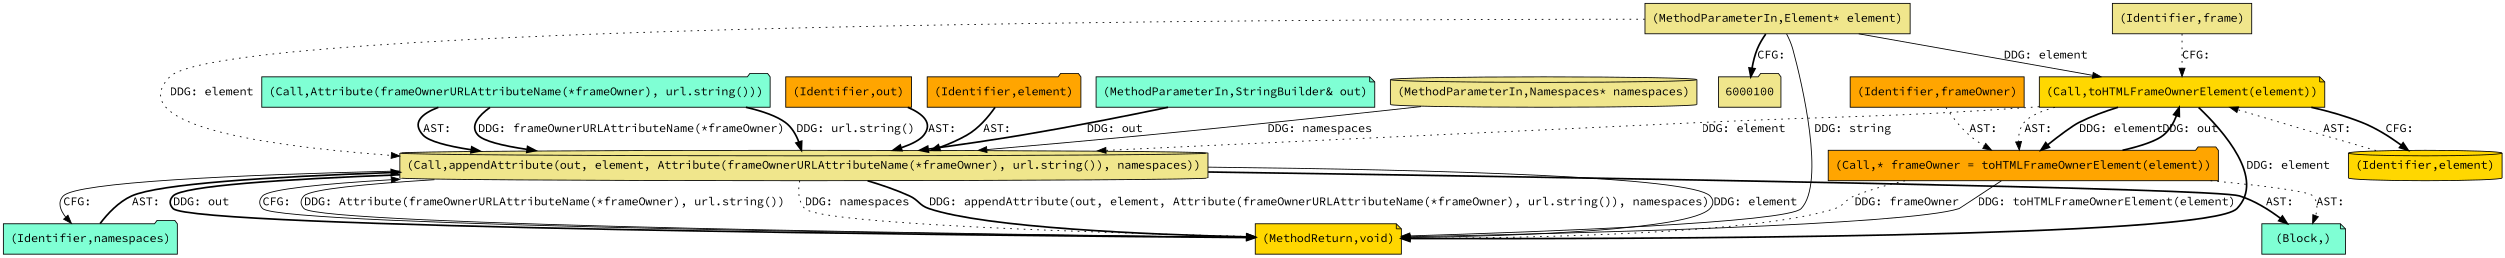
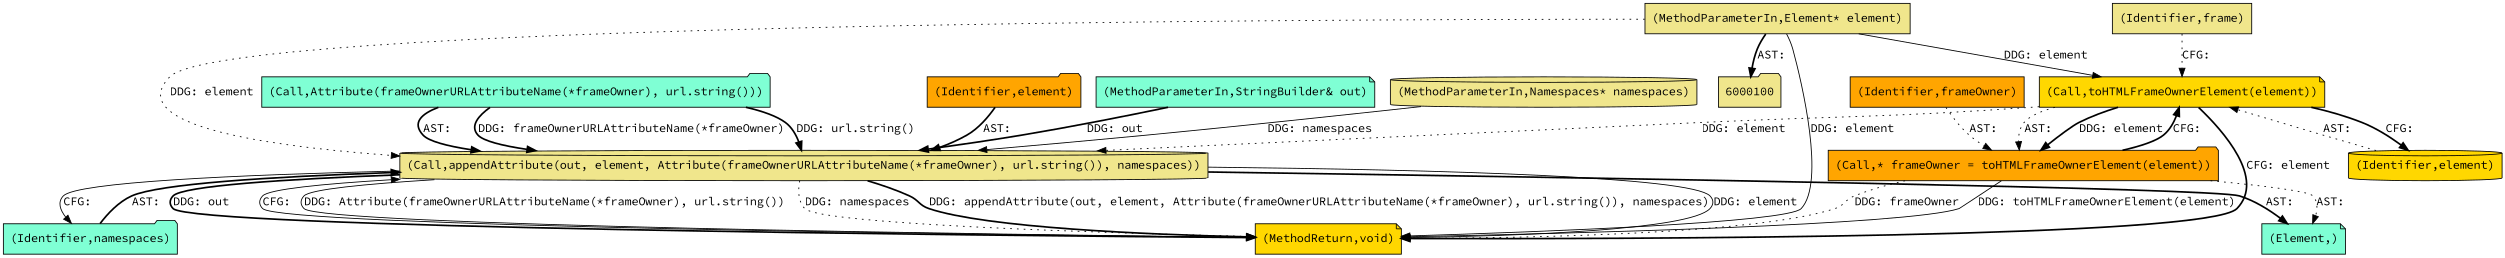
(1775, 55) -> (1775, 55)
(849, 92) -> none
(1853, 129) -> (1853, 129)
(2190, 129) -> (2190, 129)
(2288, 166) -> (2288, 166)
(2304, 239) -> (2304, 239)
